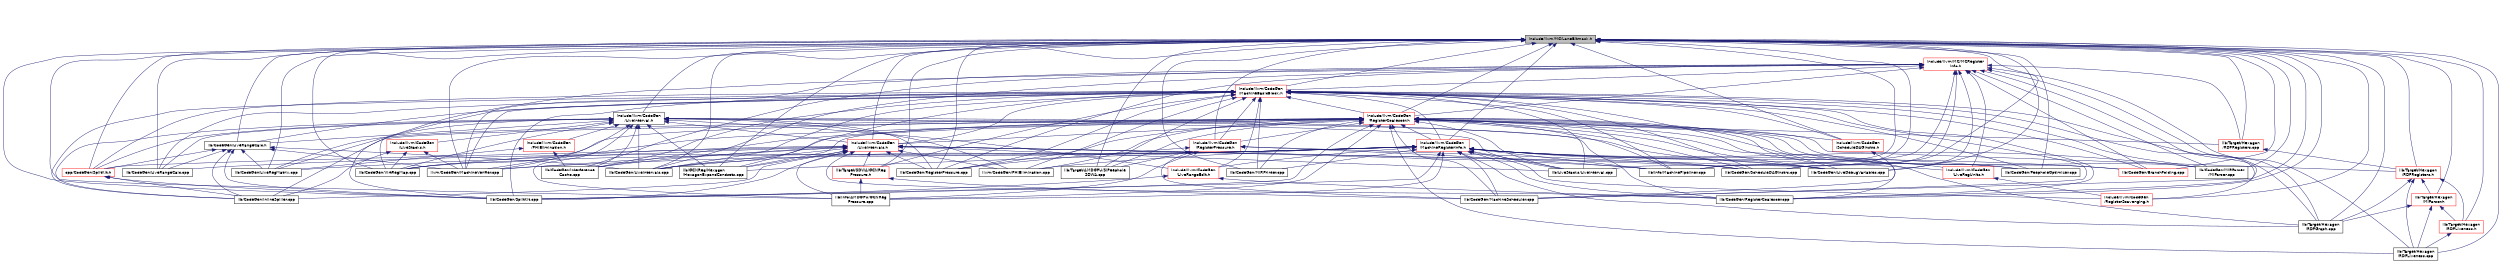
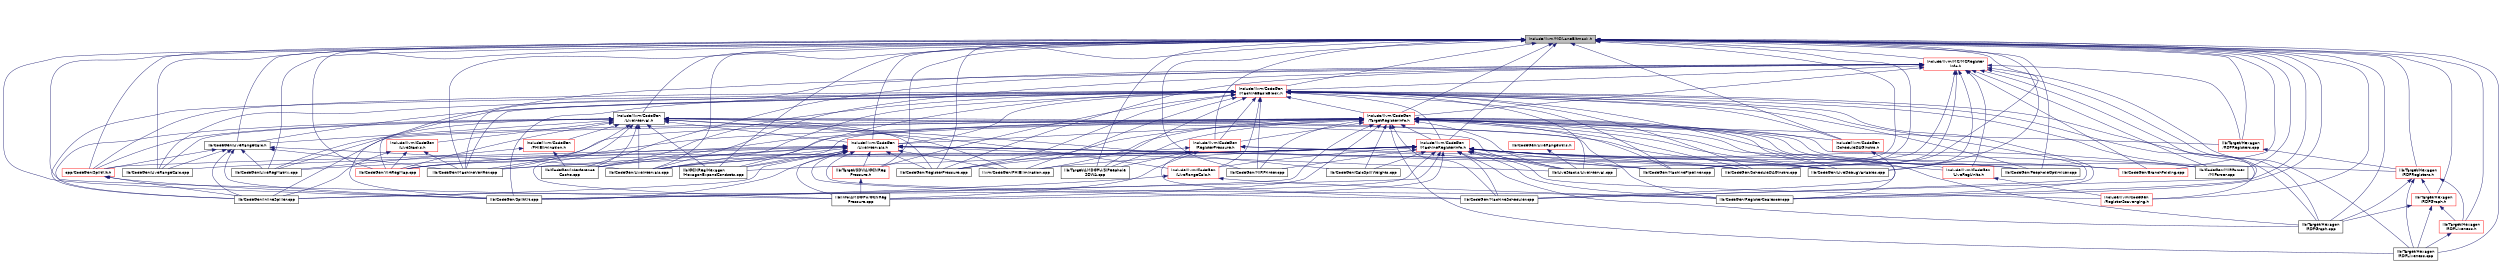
none -> (1762, 47)
(1849, 111) -> none
(1389, 118) -> (1389, 118)
none -> (1542, 145)
(388, 173) -> (388, 173)
(465, 173) -> (465, 173)
(1193, 173) -> (1193, 173)
none -> (1363, 173)
(1677, 173) -> (1677, 173)
none -> (870, 193)
(1290, 195) -> (1253, 196)
(2434, 200) -> (2434, 200)
